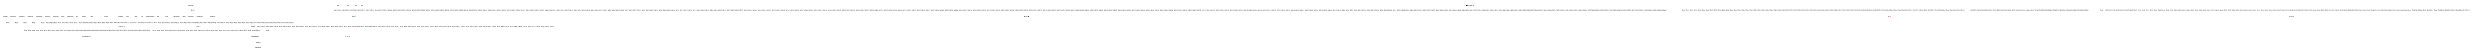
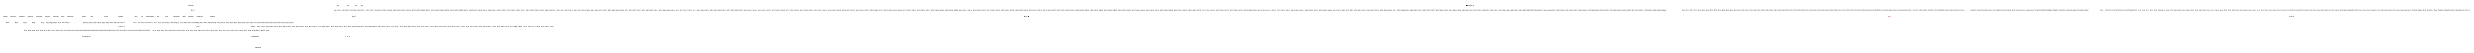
(77, 17) -> none
(127, 17) -> none
(256, 43) -> (243, 29)
